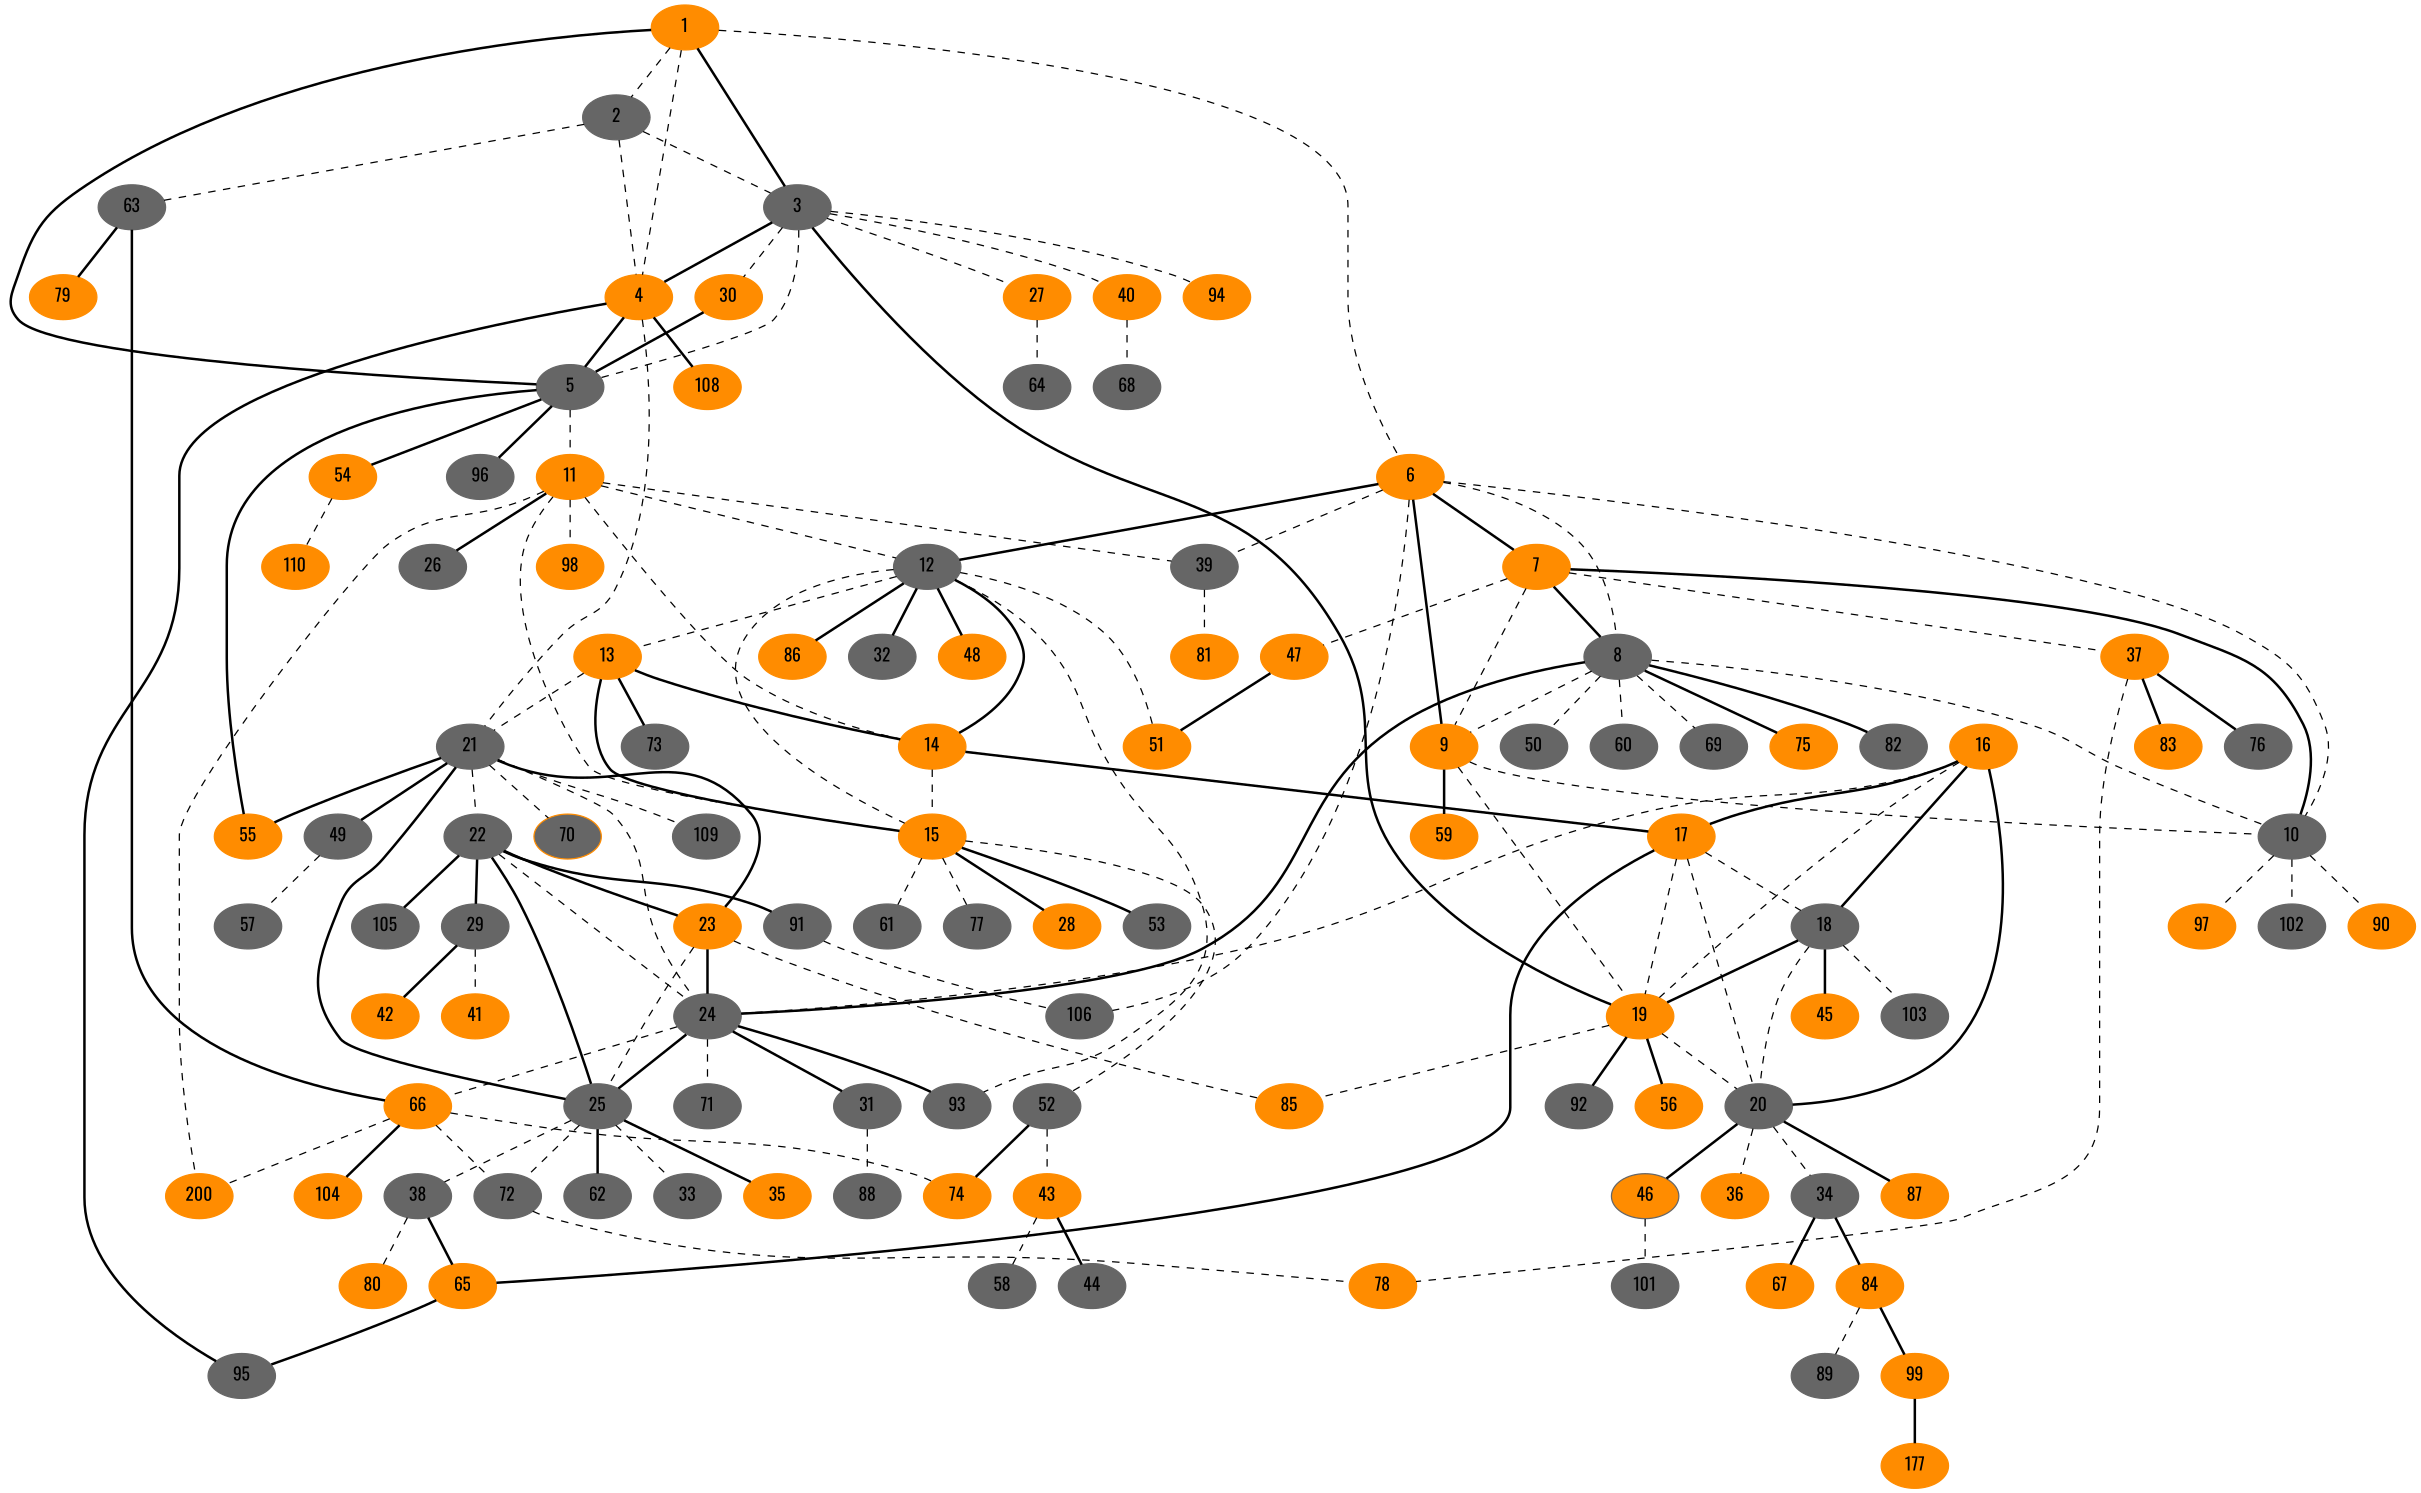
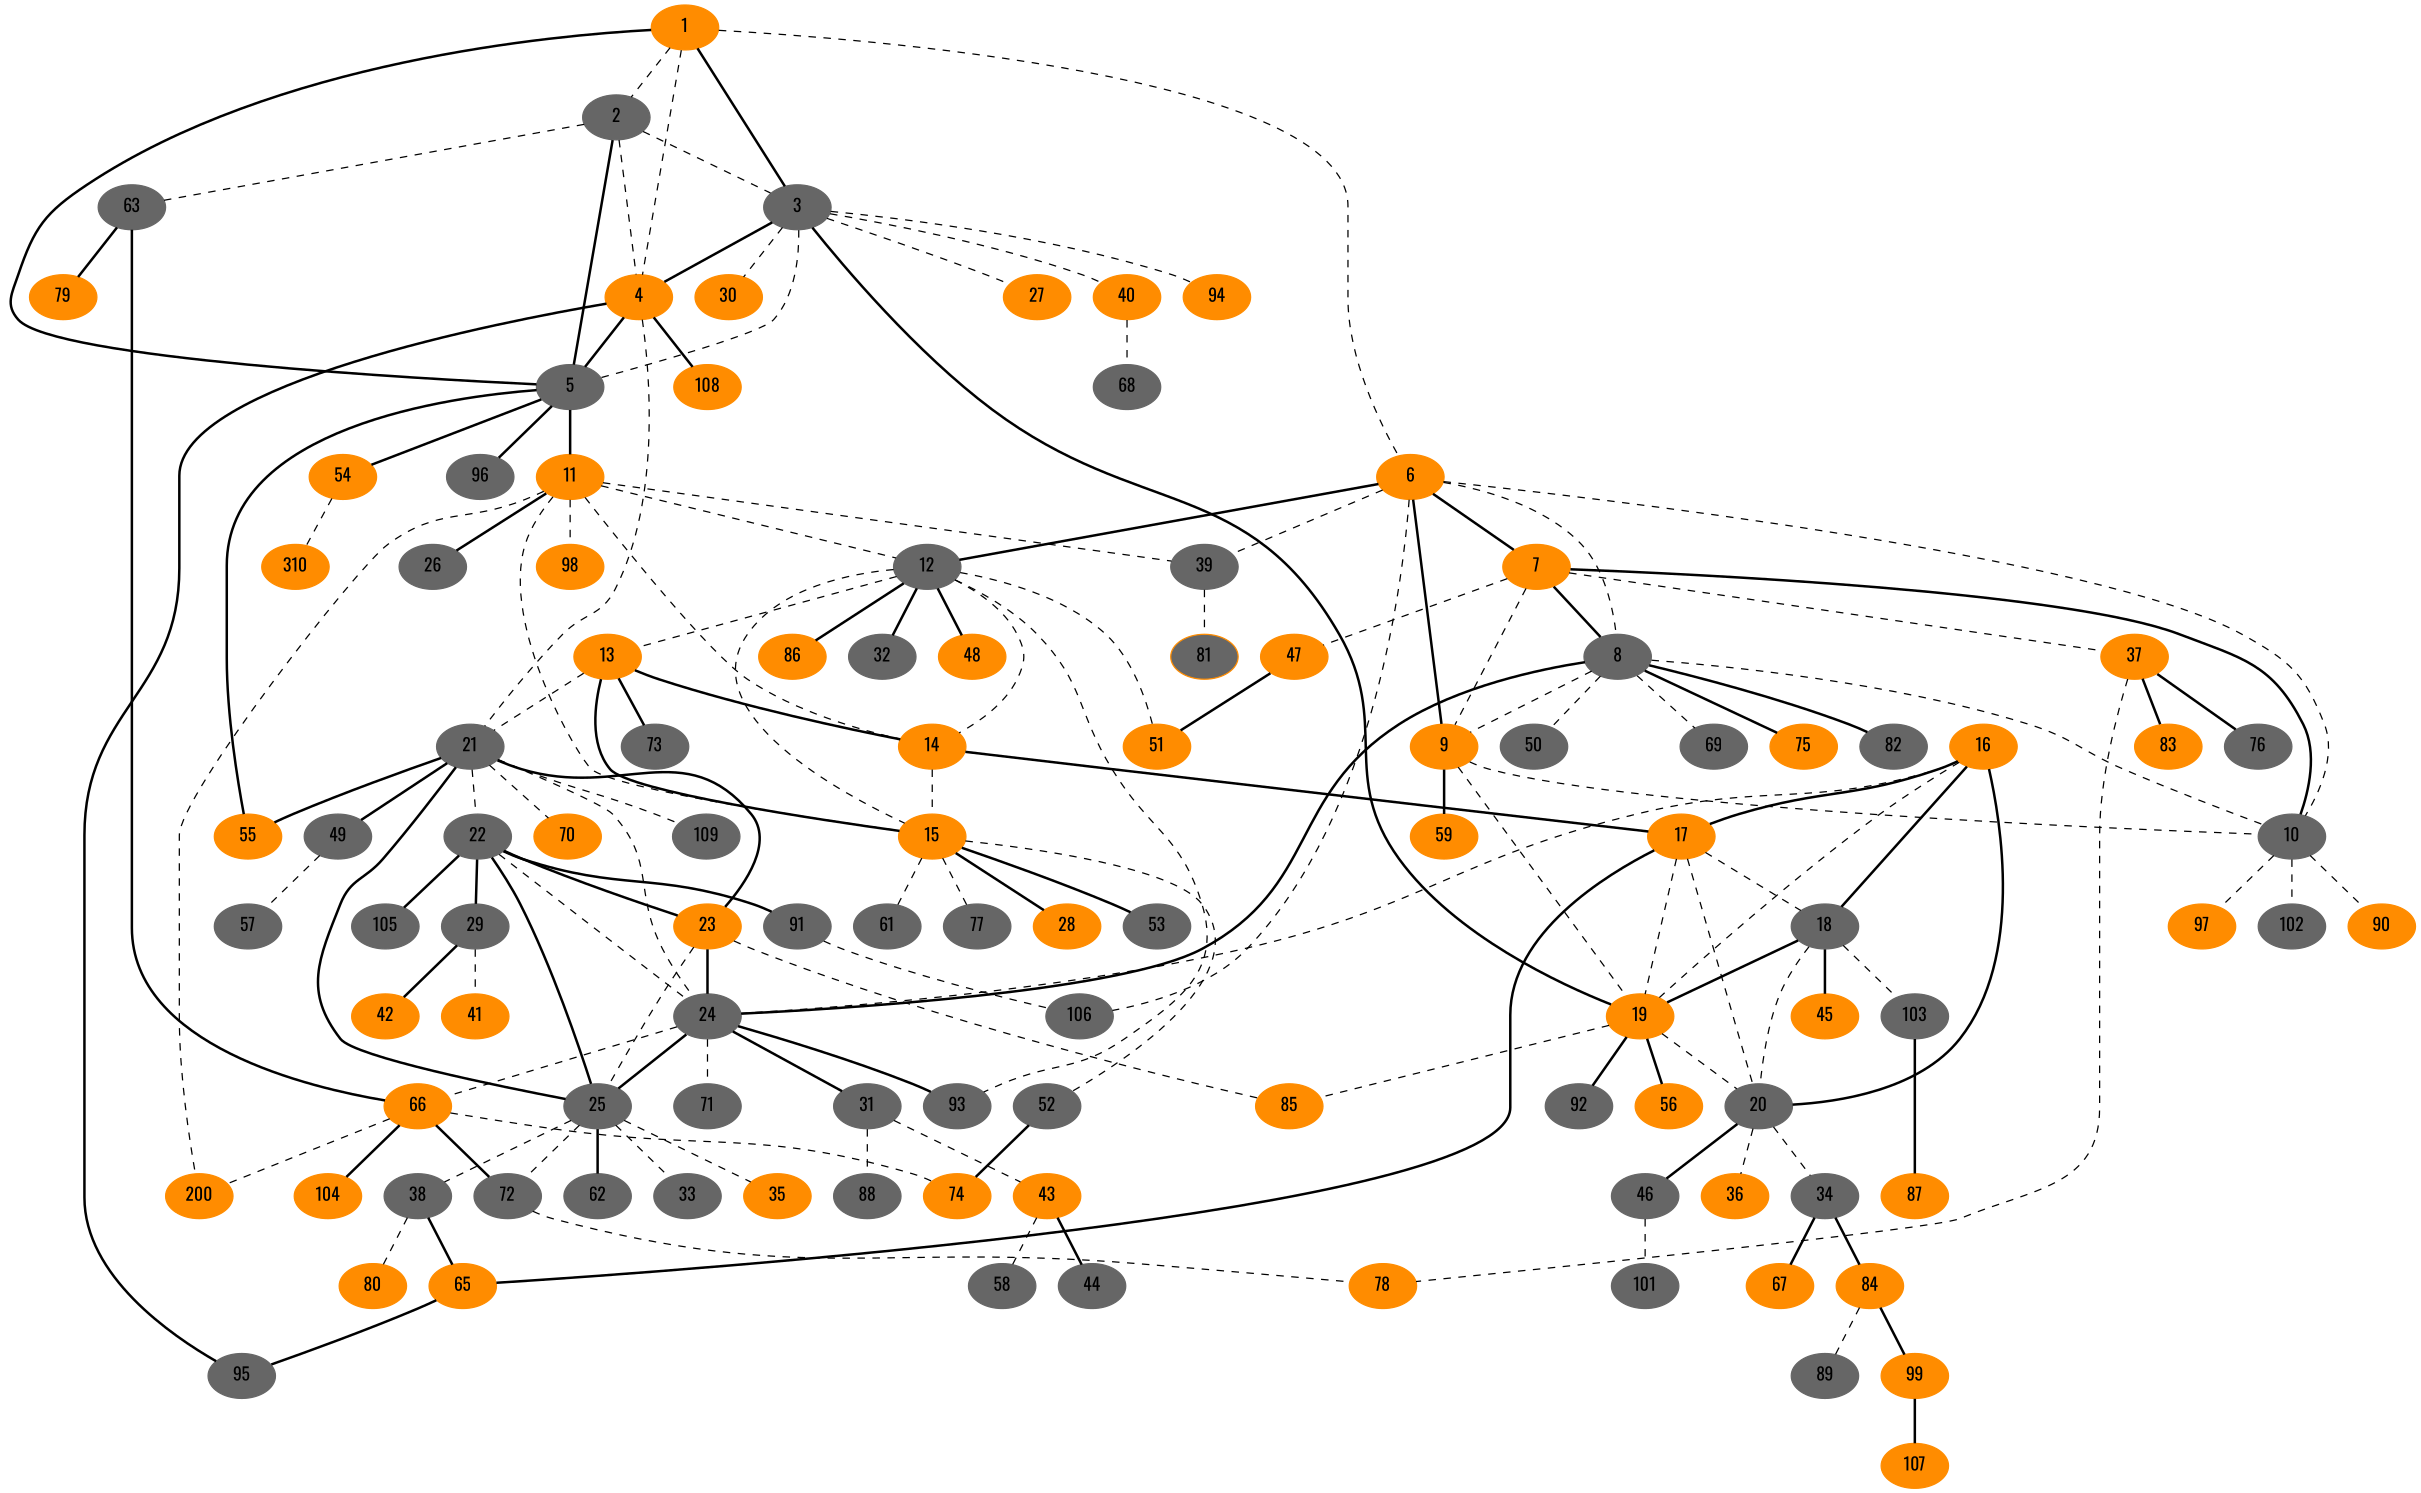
(655, 339) -> (593, 252)
(1037, 387) -> none
(570, 432) -> (570, 432)
(295, 567) -> (295, 567)
(1024, 655) -> (1024, 655)
(1204, 657) -> (1204, 657)
(1624, 747) -> none
(568, 837) -> (568, 837)
(463, 1151) -> (463, 1151)
(687, 1151) -> (687, 1151)
(1047, 1151) -> (957, 1151)
(1837, 1151) -> (1915, 1106)
(1645, 1196) -> (1645, 1196)
(1915, 1466) -> (1915, 1466)
